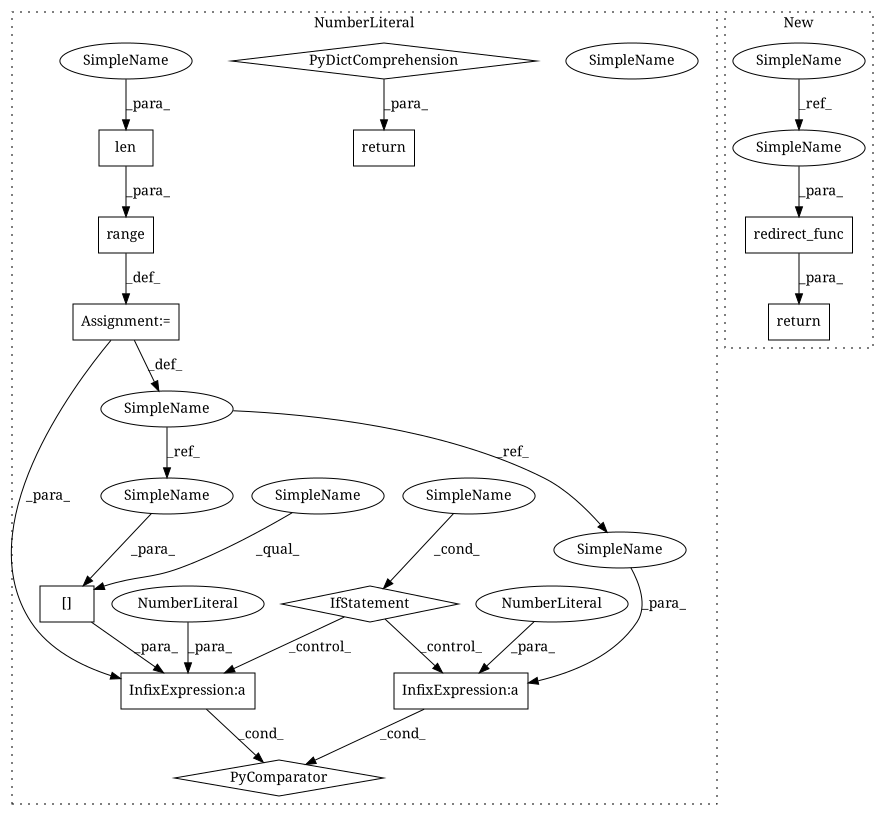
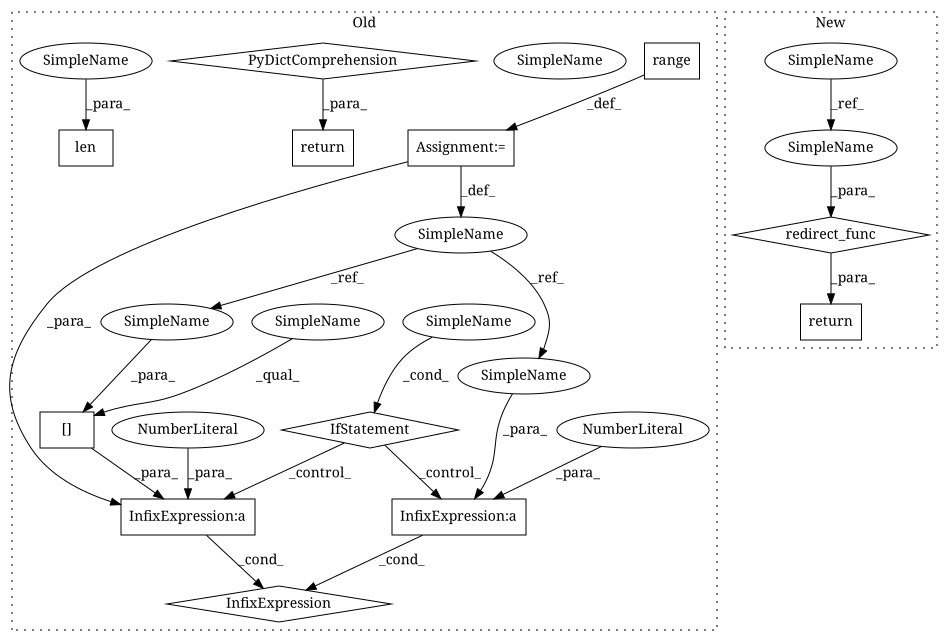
(364, 24) -> (364, 24)
(126, 186) -> none
(799, 235) -> (831, 235)
(279, 778) -> (279, 604)
